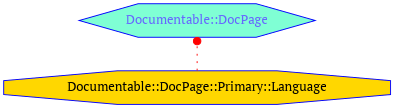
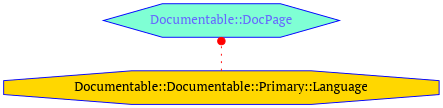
(197, 88) -> (221, 88)
